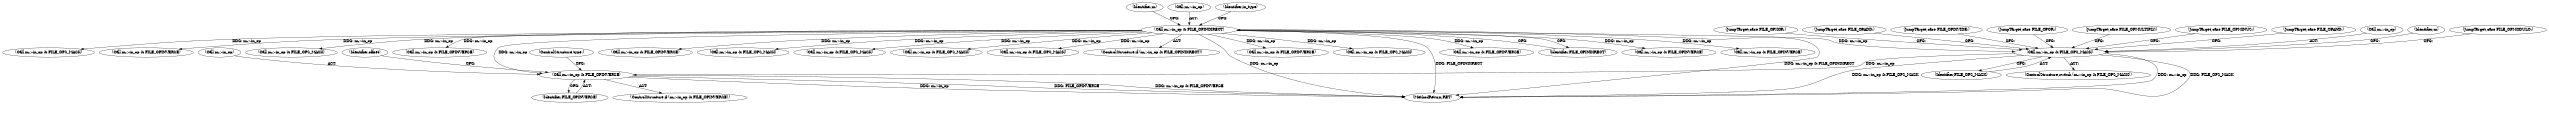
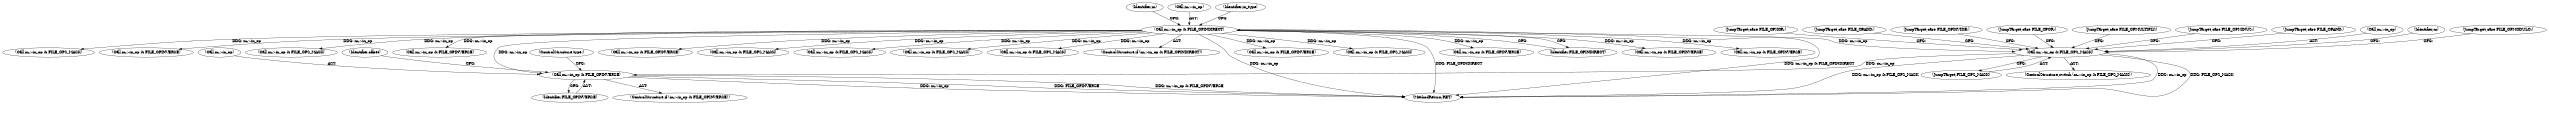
(1961, 75) -> (1961, 75)
